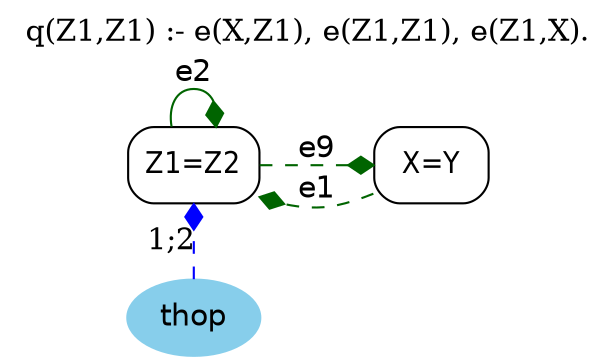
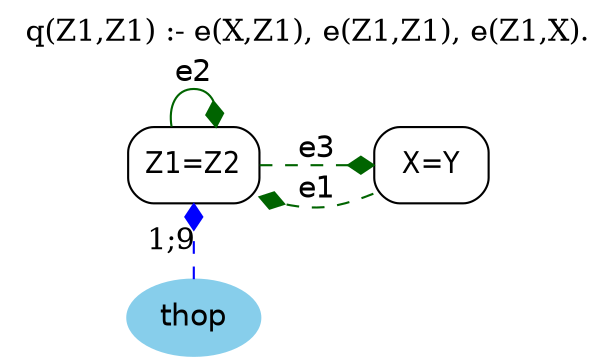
(317, 149) -> (317, 149)
(172, 241) -> (172, 241)
